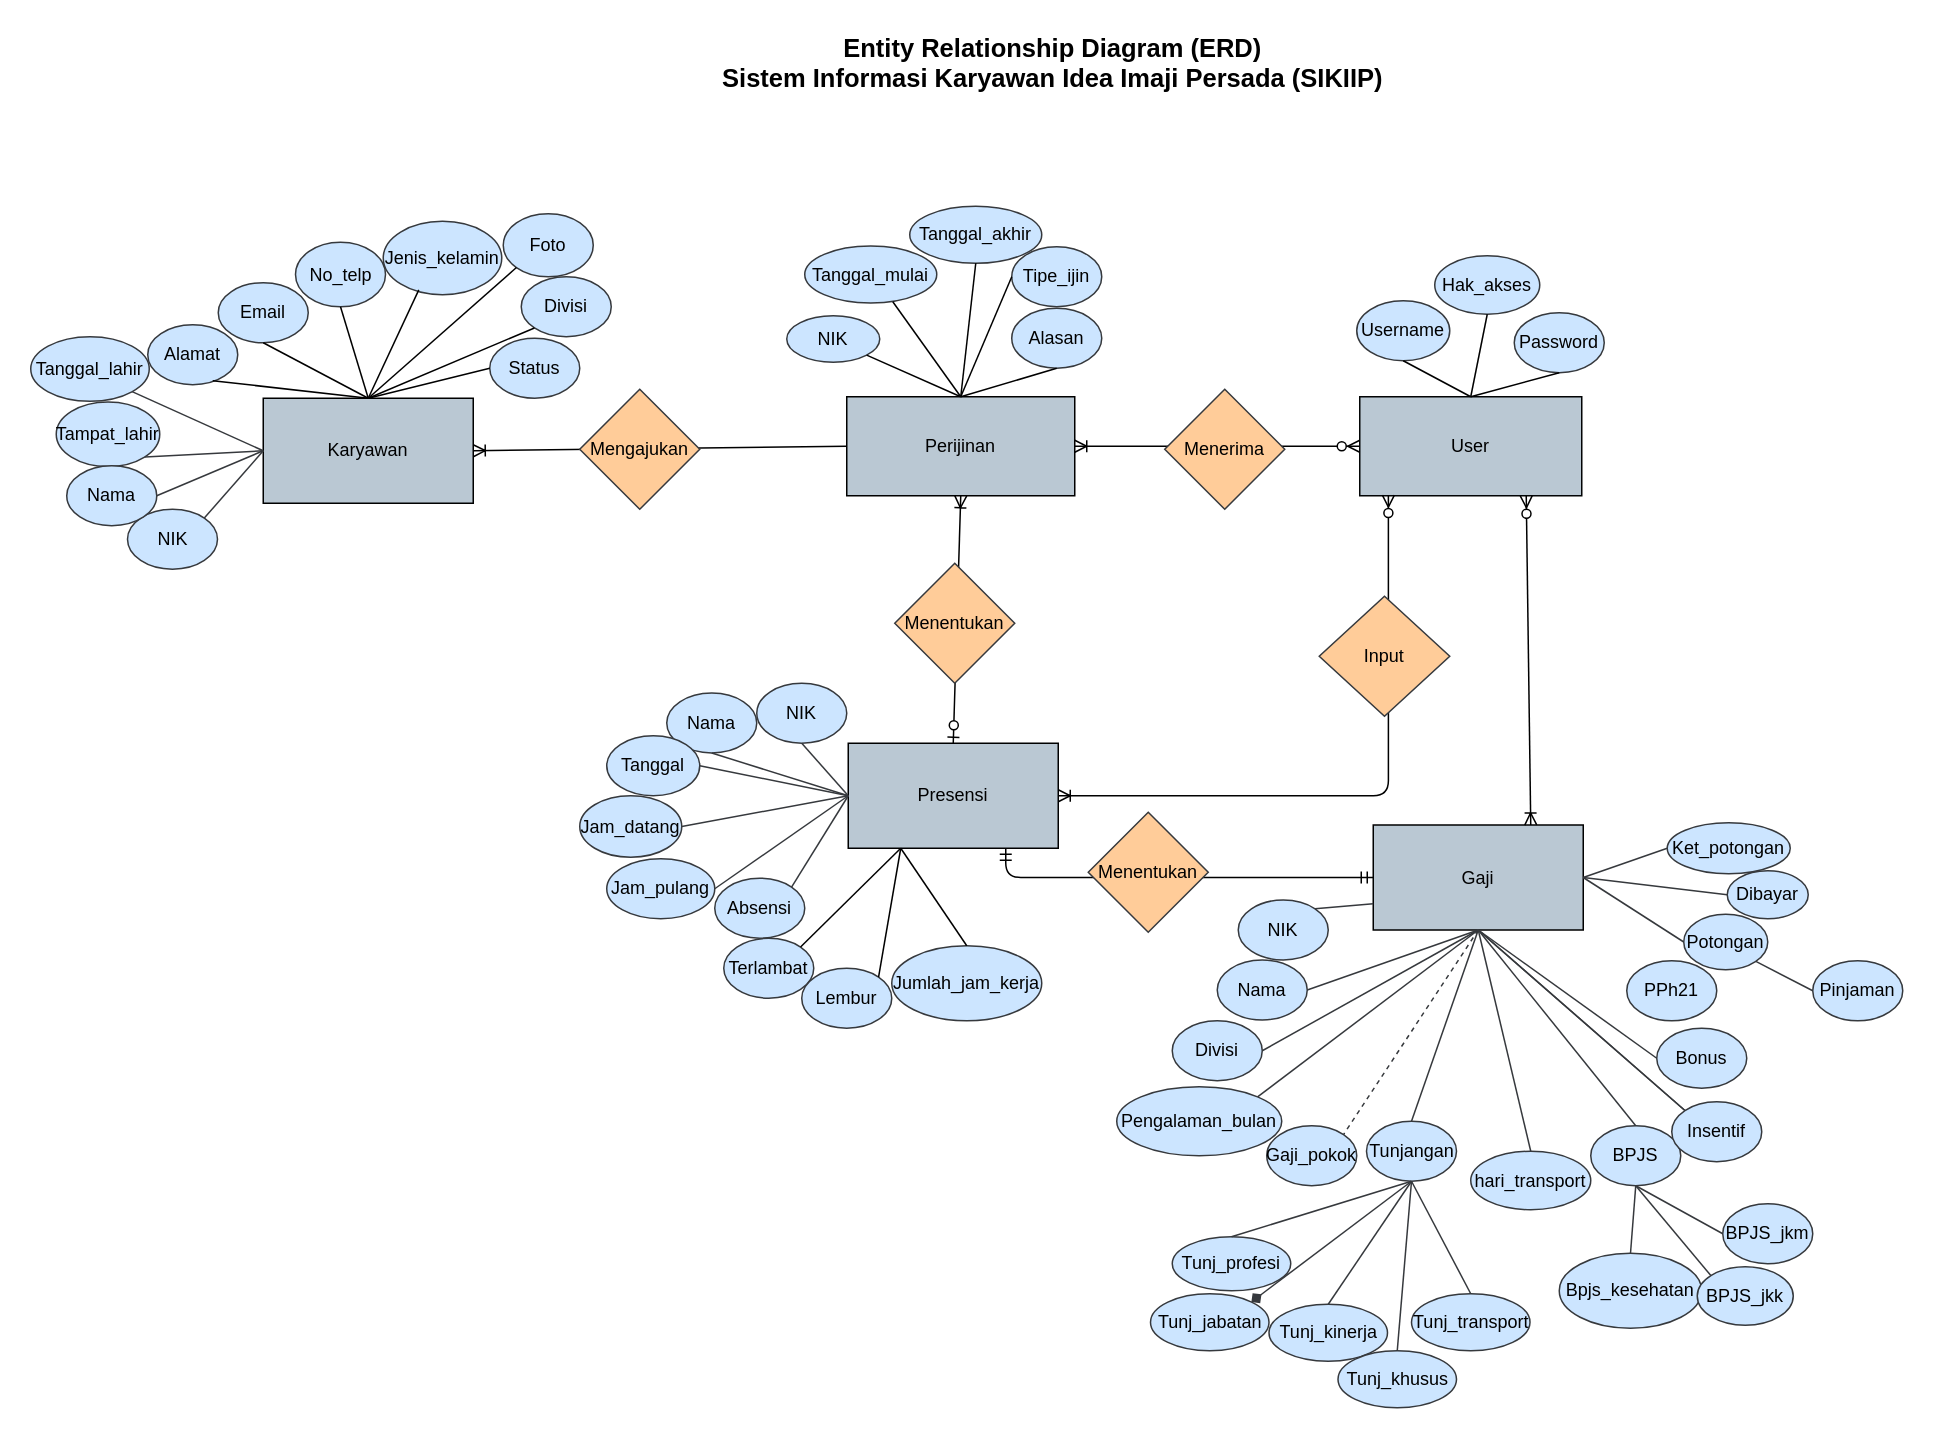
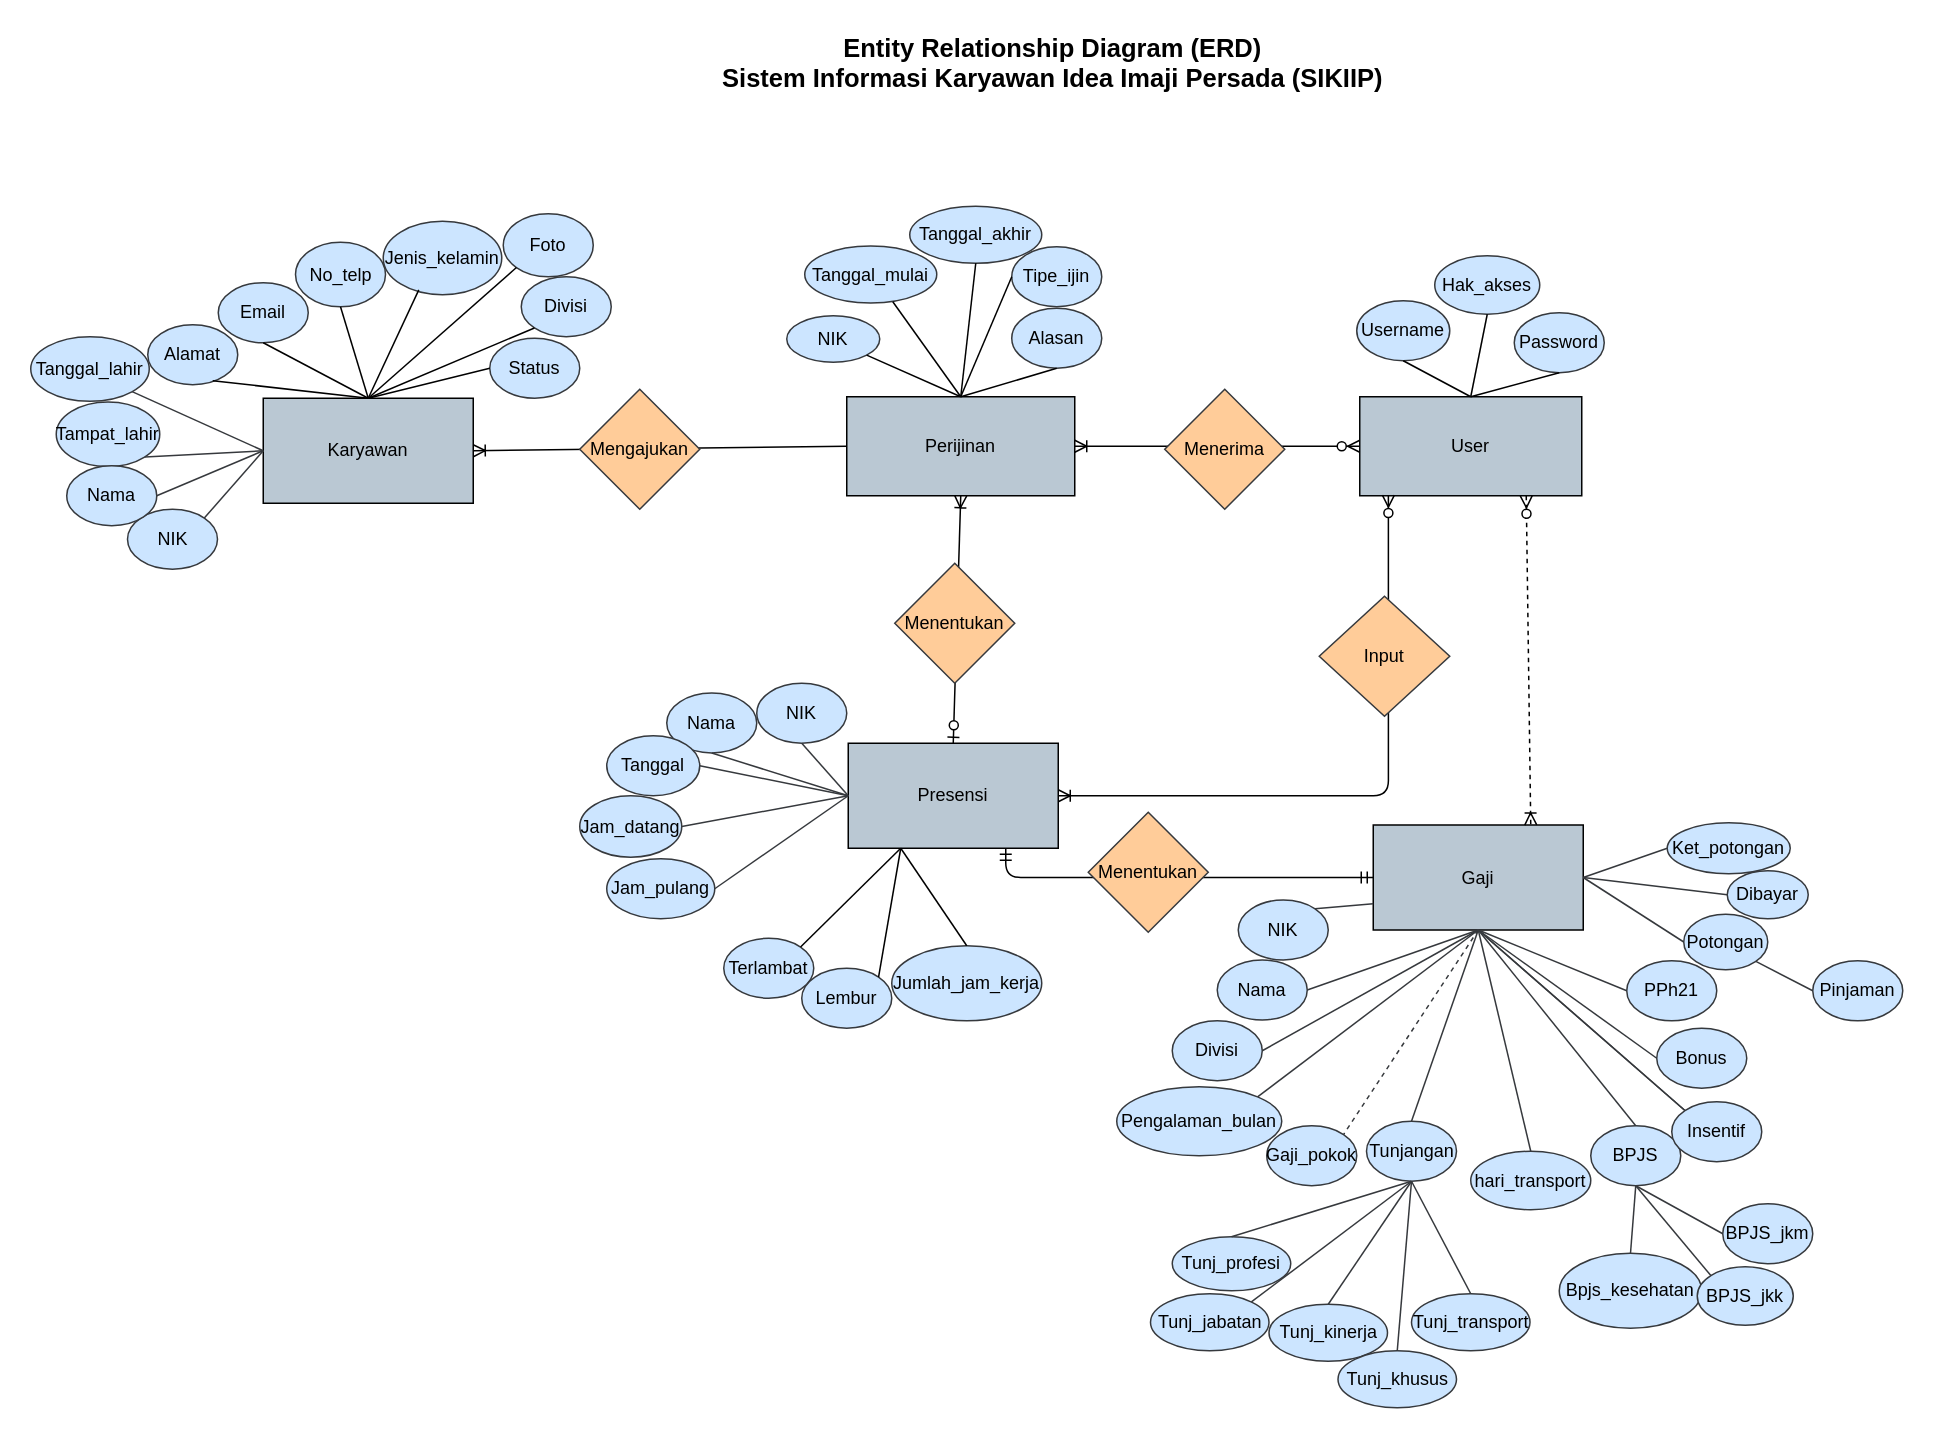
(1529, 669) -> (1529, 669)
(819, 844) -> none
(760, 908) -> none
none -> (1555, 962)
(1261, 1294) -> (1257, 1298)
